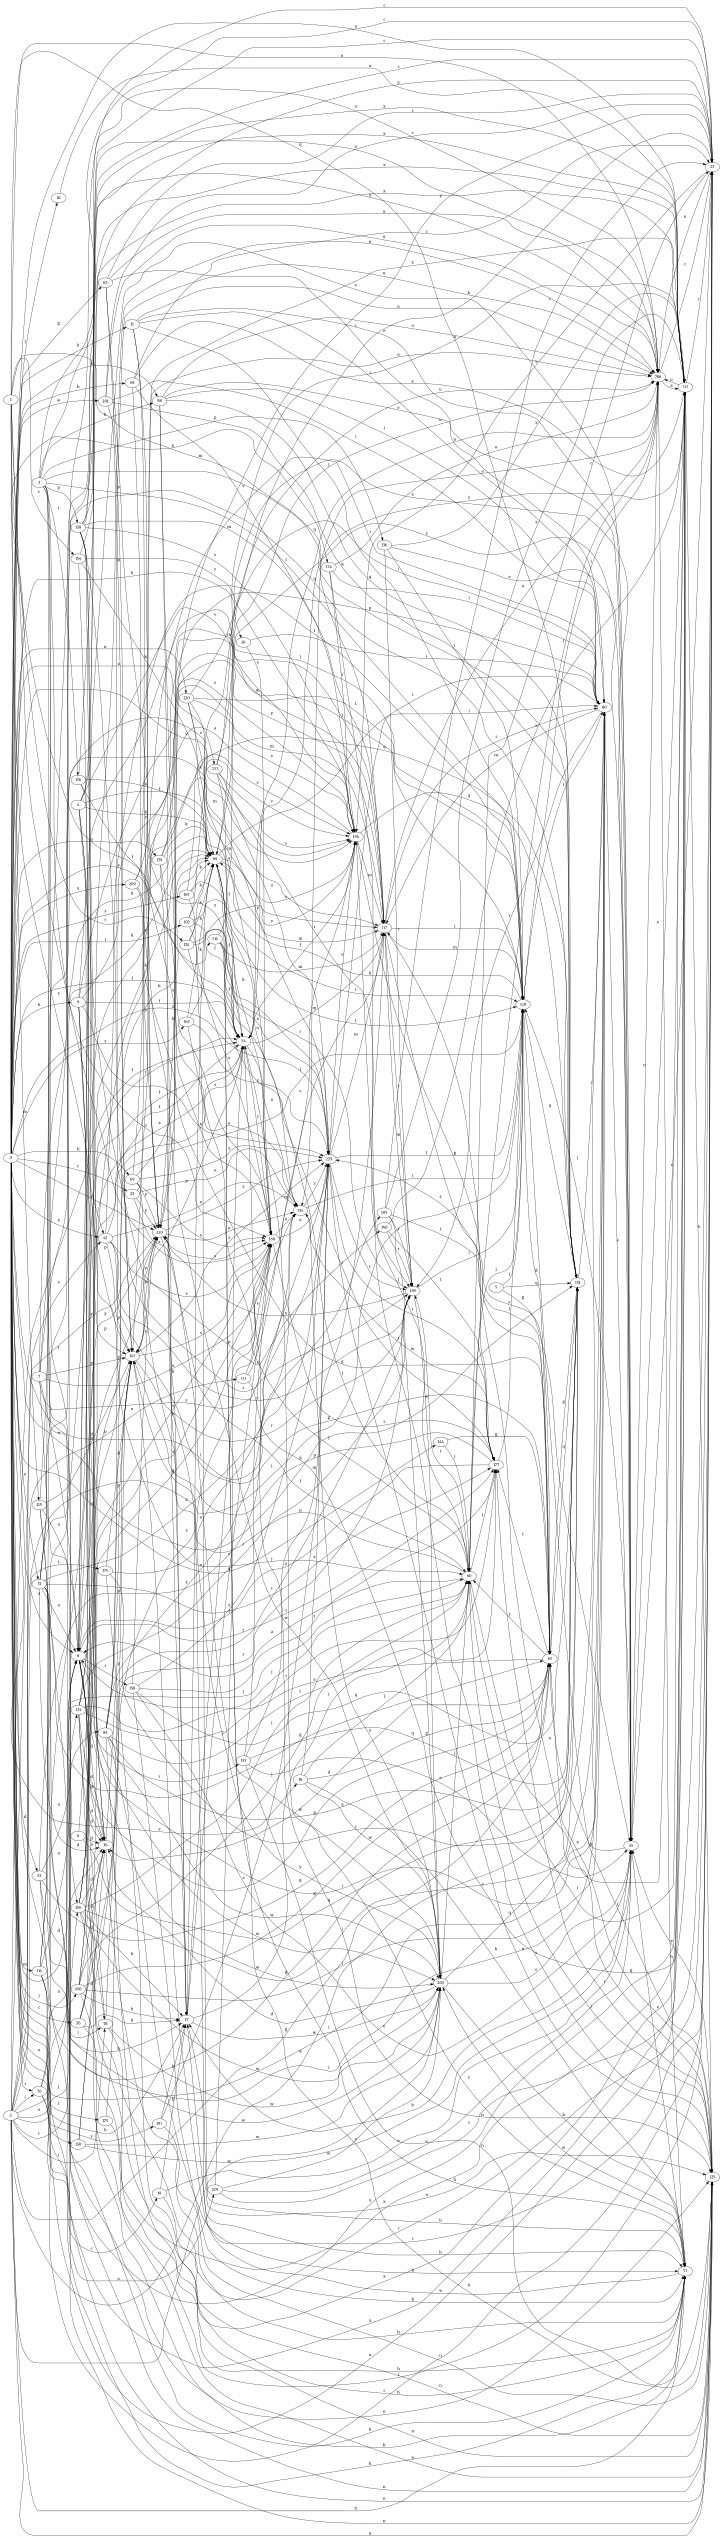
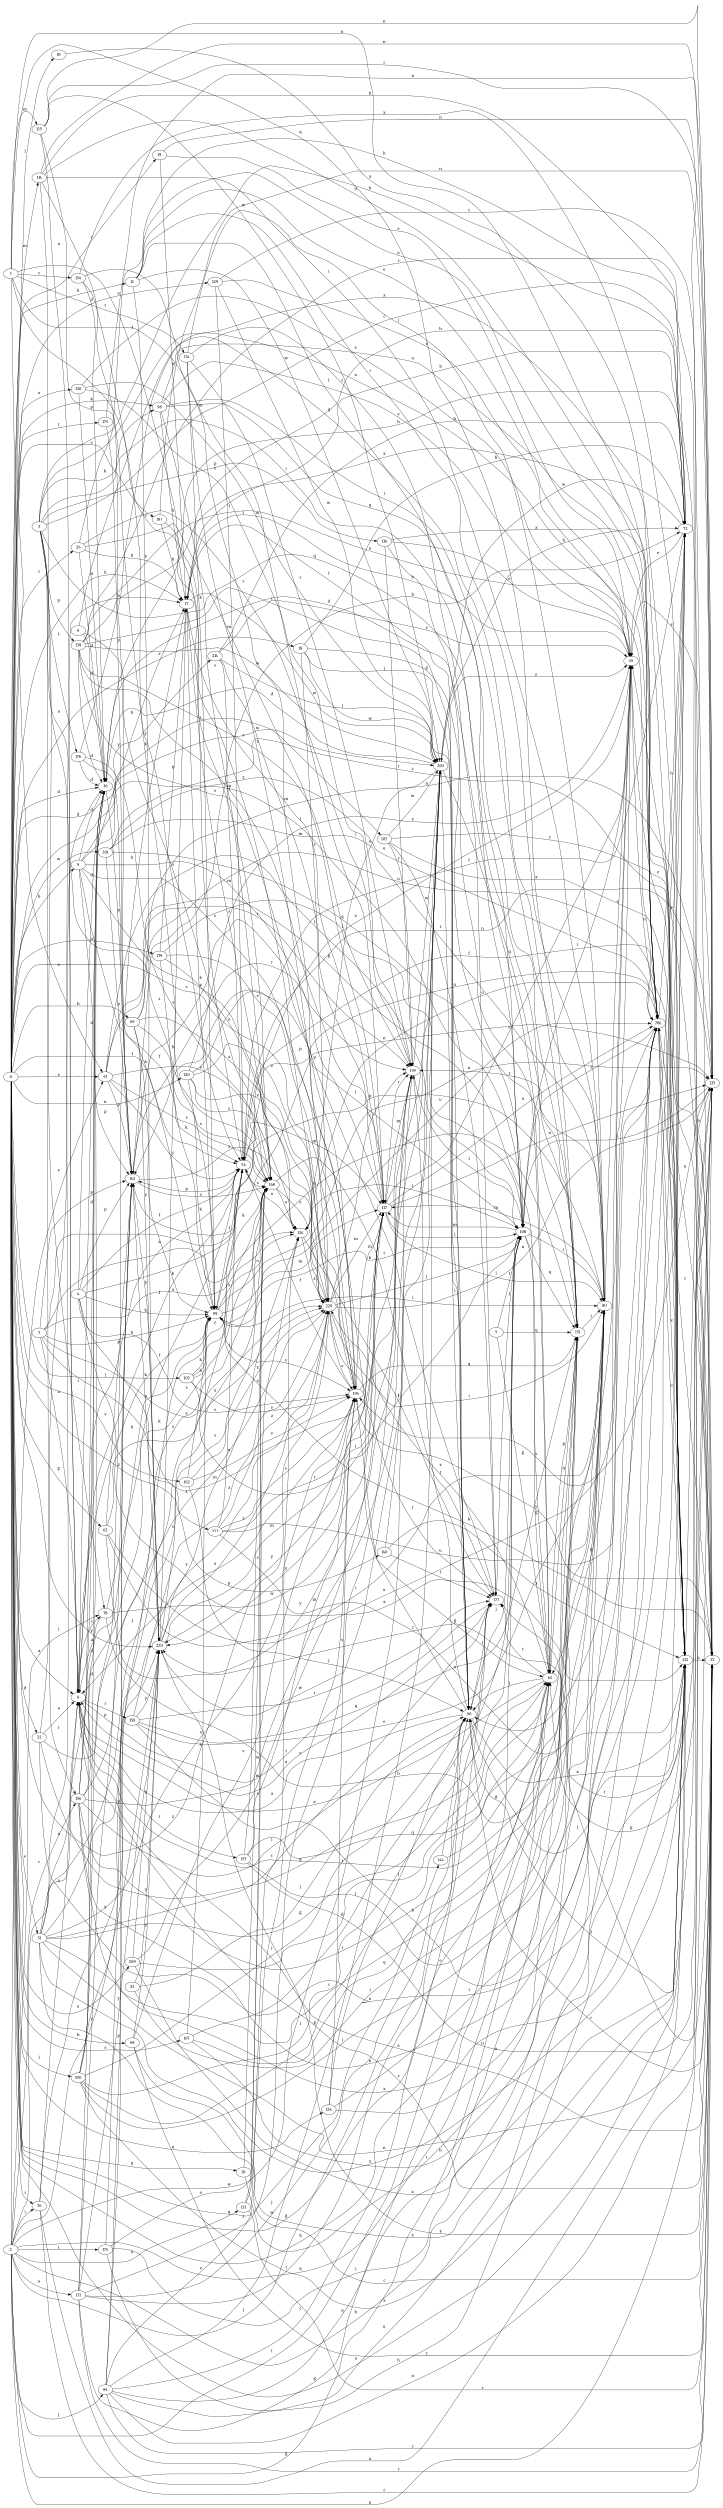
(523, 1005) -> (523, 1232)
(229, 1162) -> none
(73, 1169) -> none
